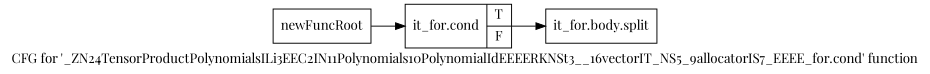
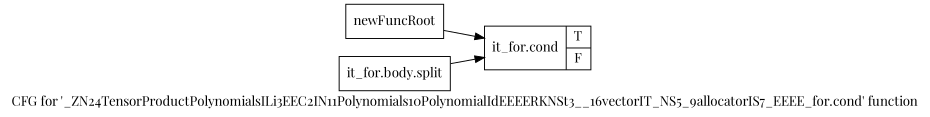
(524, 26) -> (463, 61)
